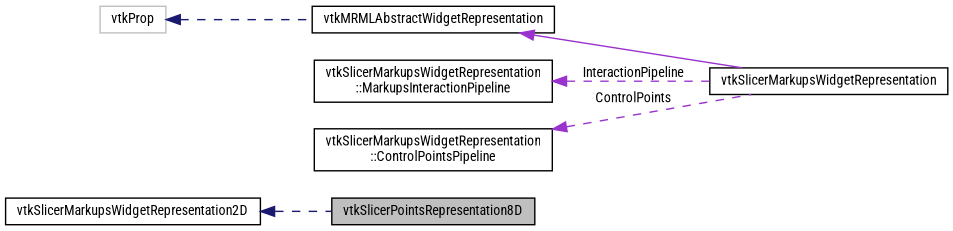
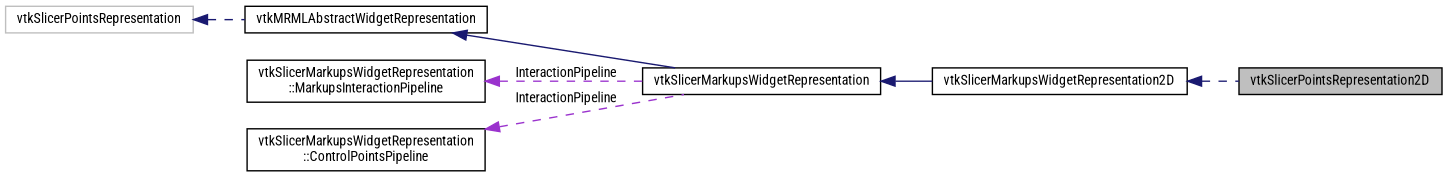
(133, 20) -> (99, 20)
(638, 51) -> (571, 51)
none -> (914, 81)
(632, 99) -> (565, 99)
(433, 211) -> (1340, 81)
